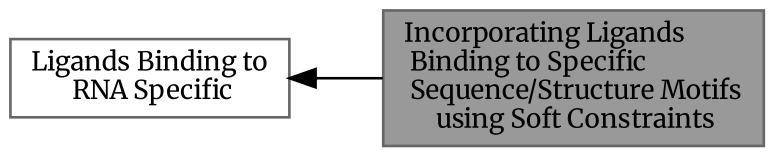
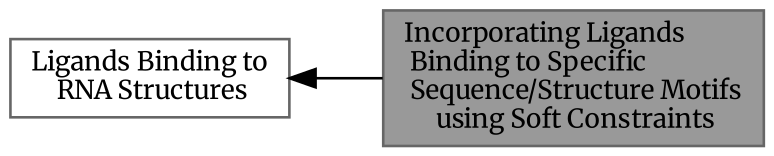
(150, 78) -> (150, 78)
